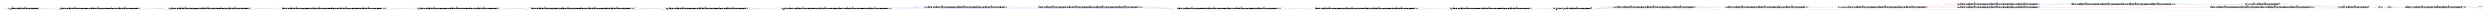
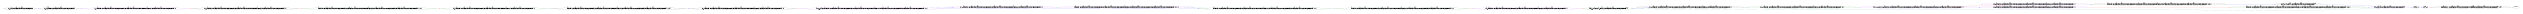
none -> (20, 9)
